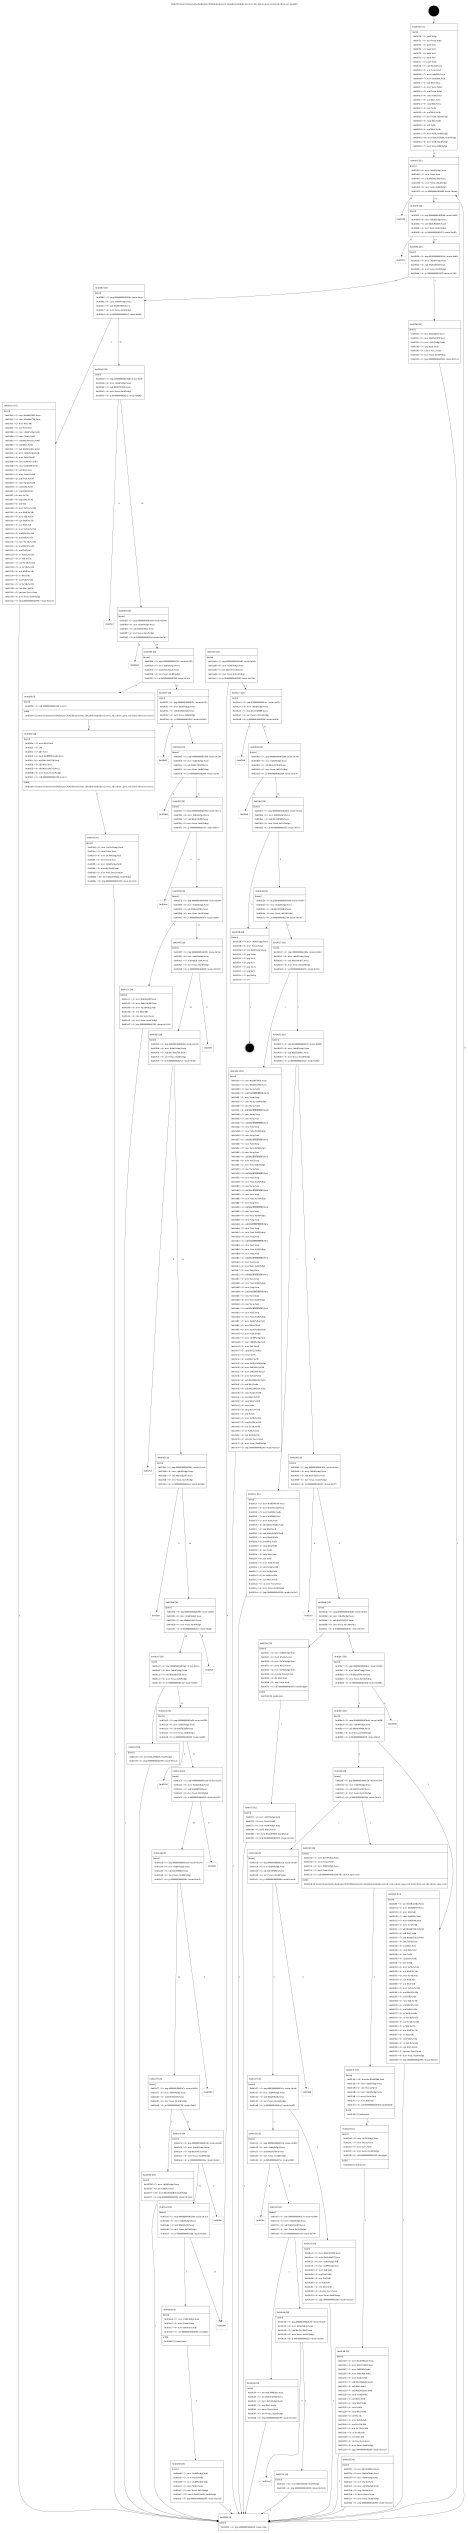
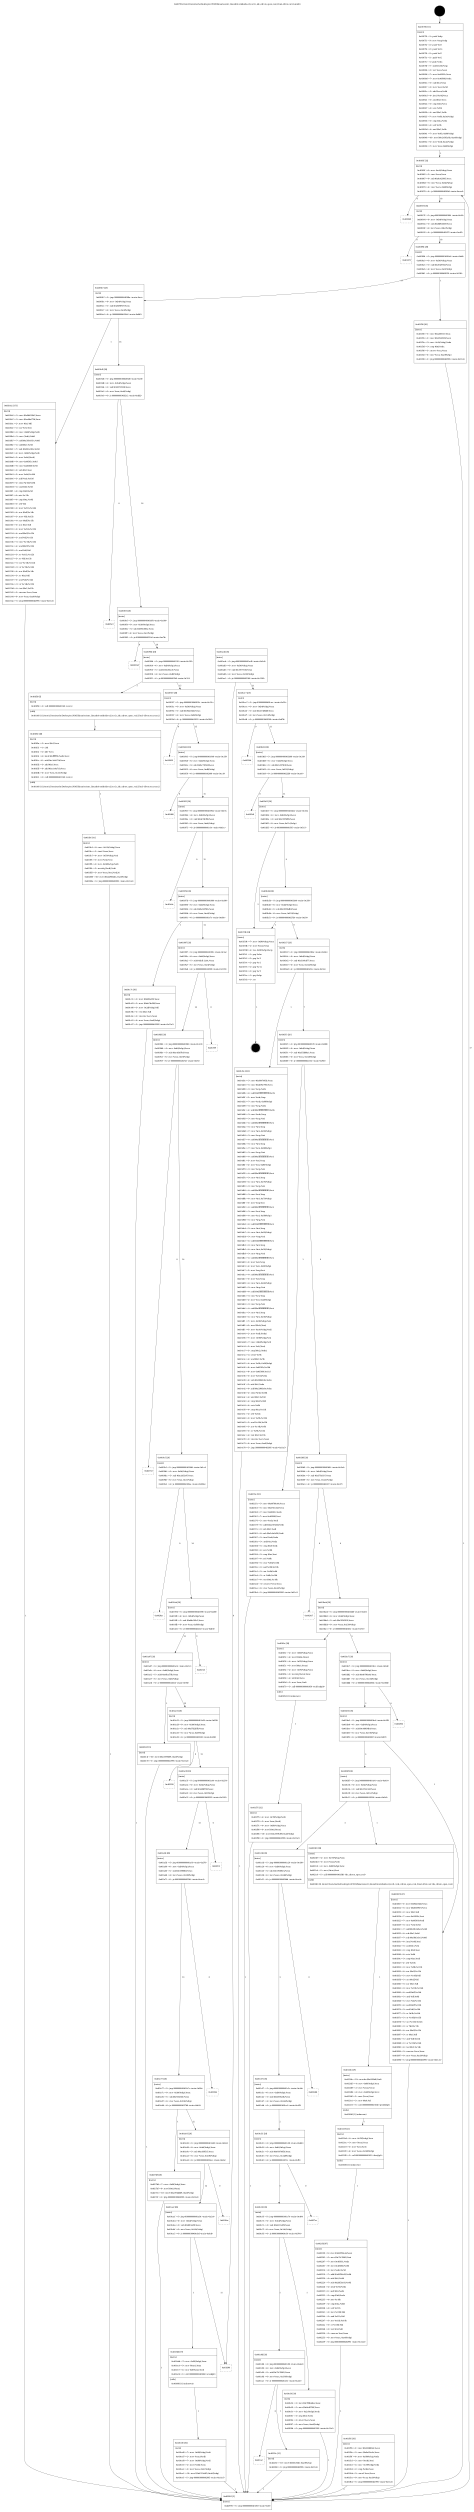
(329, 2272) -> none
